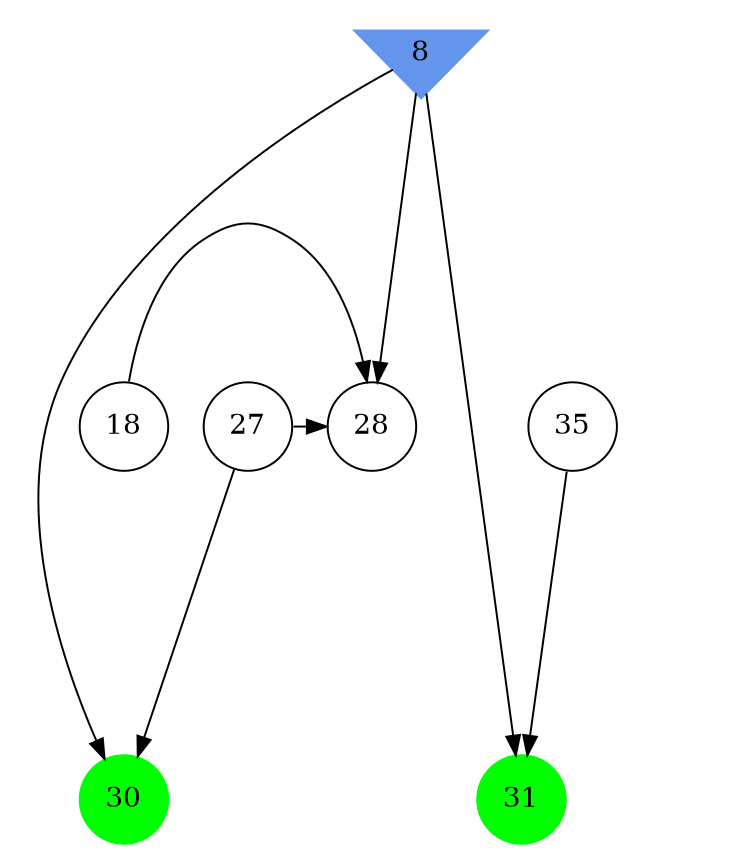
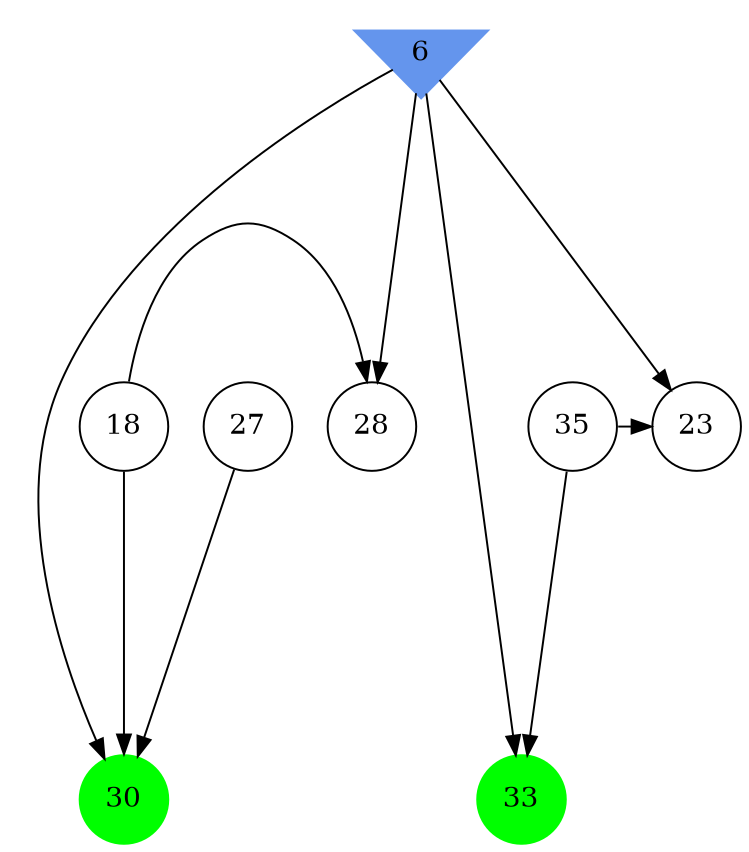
(421, 53) -> (421, 53)
(300, 427) -> none
none -> (697, 427)
none -> (124, 603)
(521, 800) -> (521, 800)
